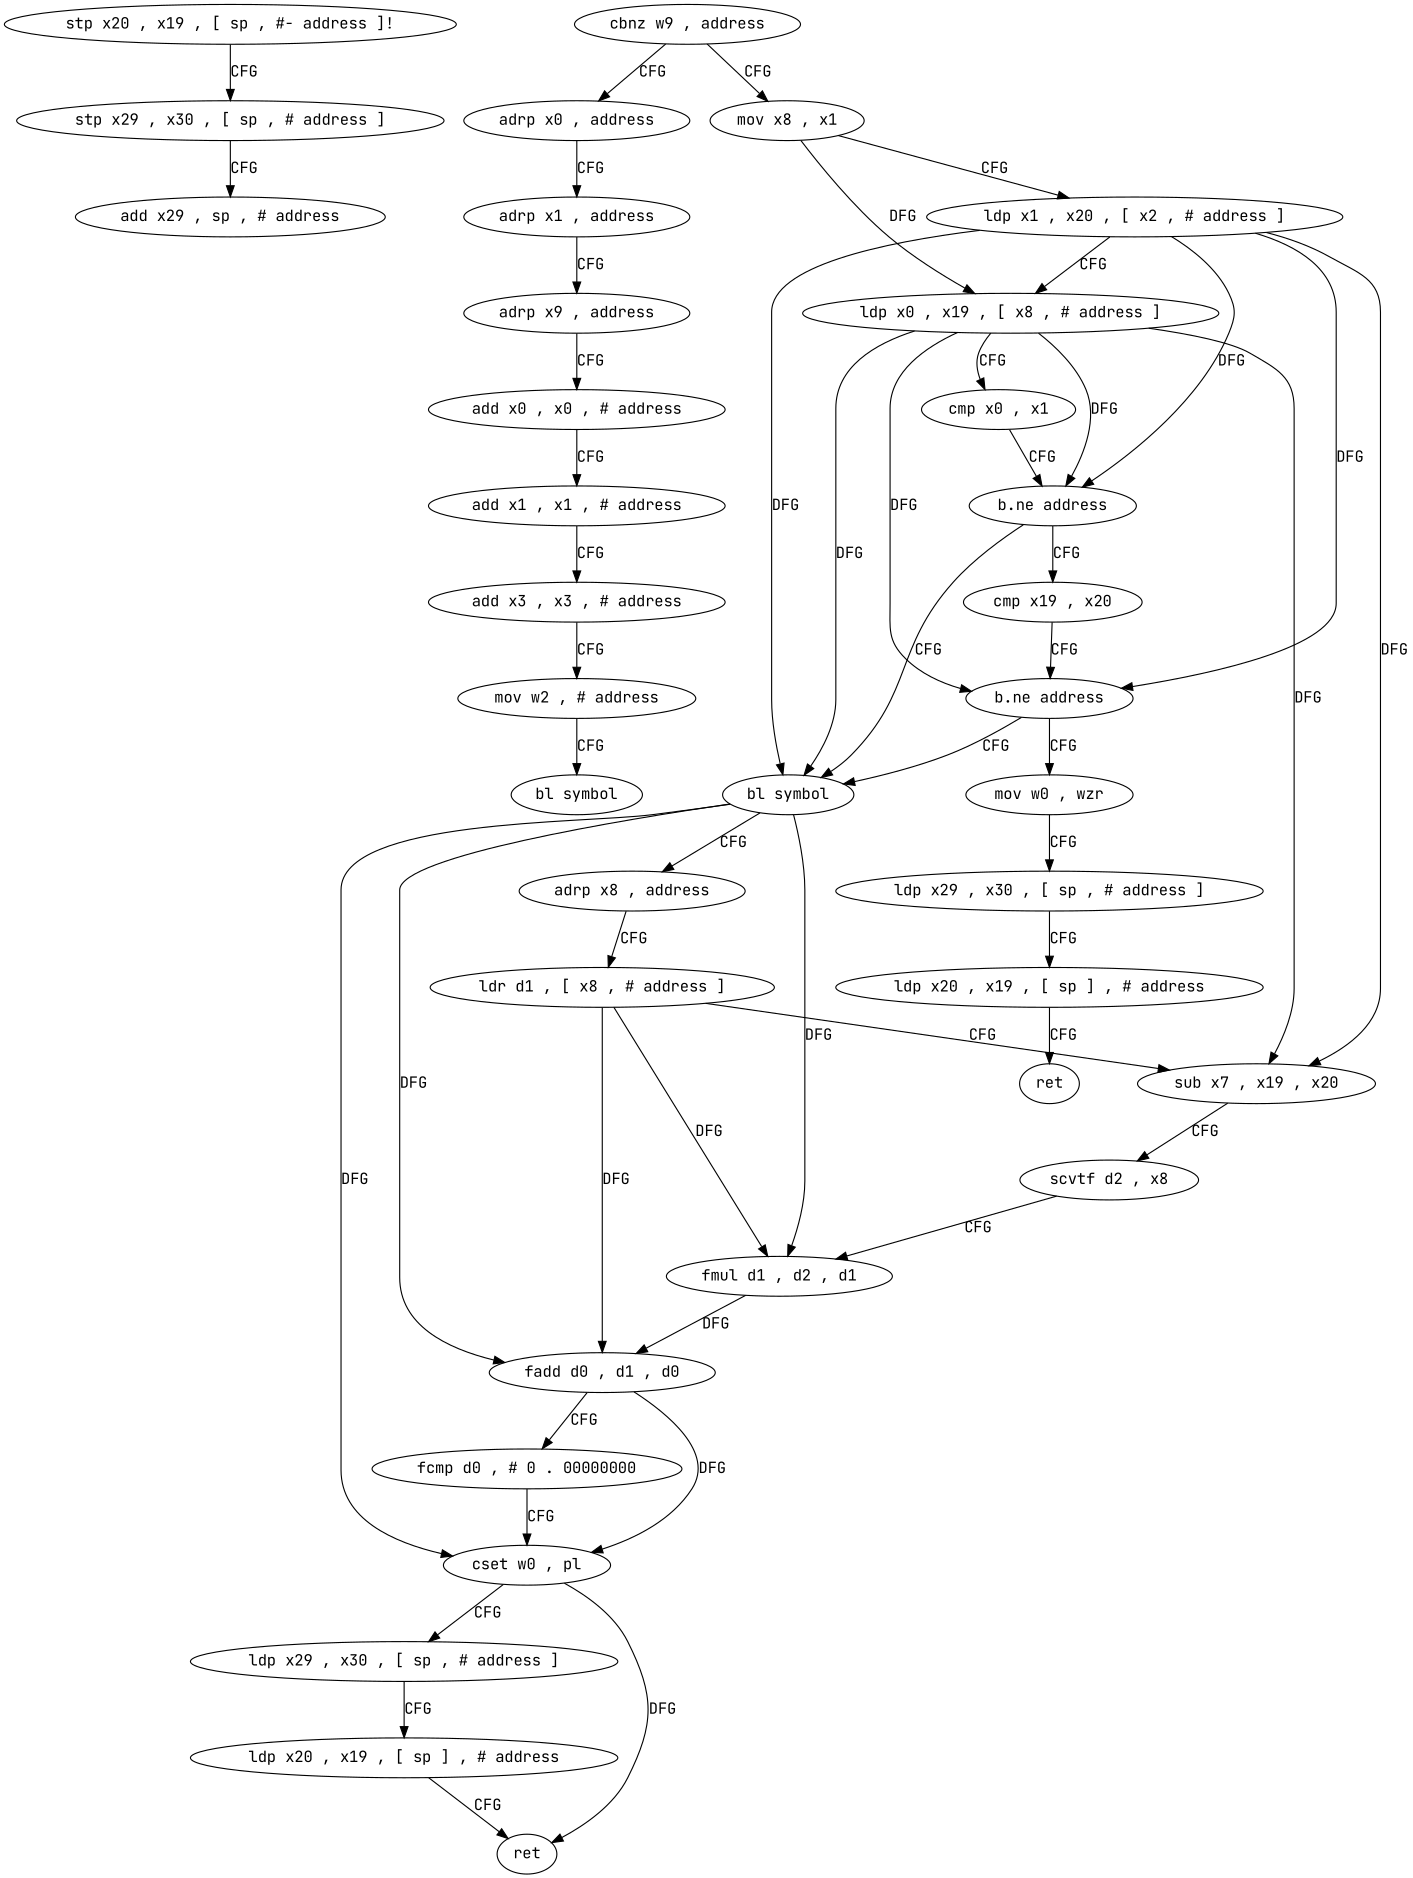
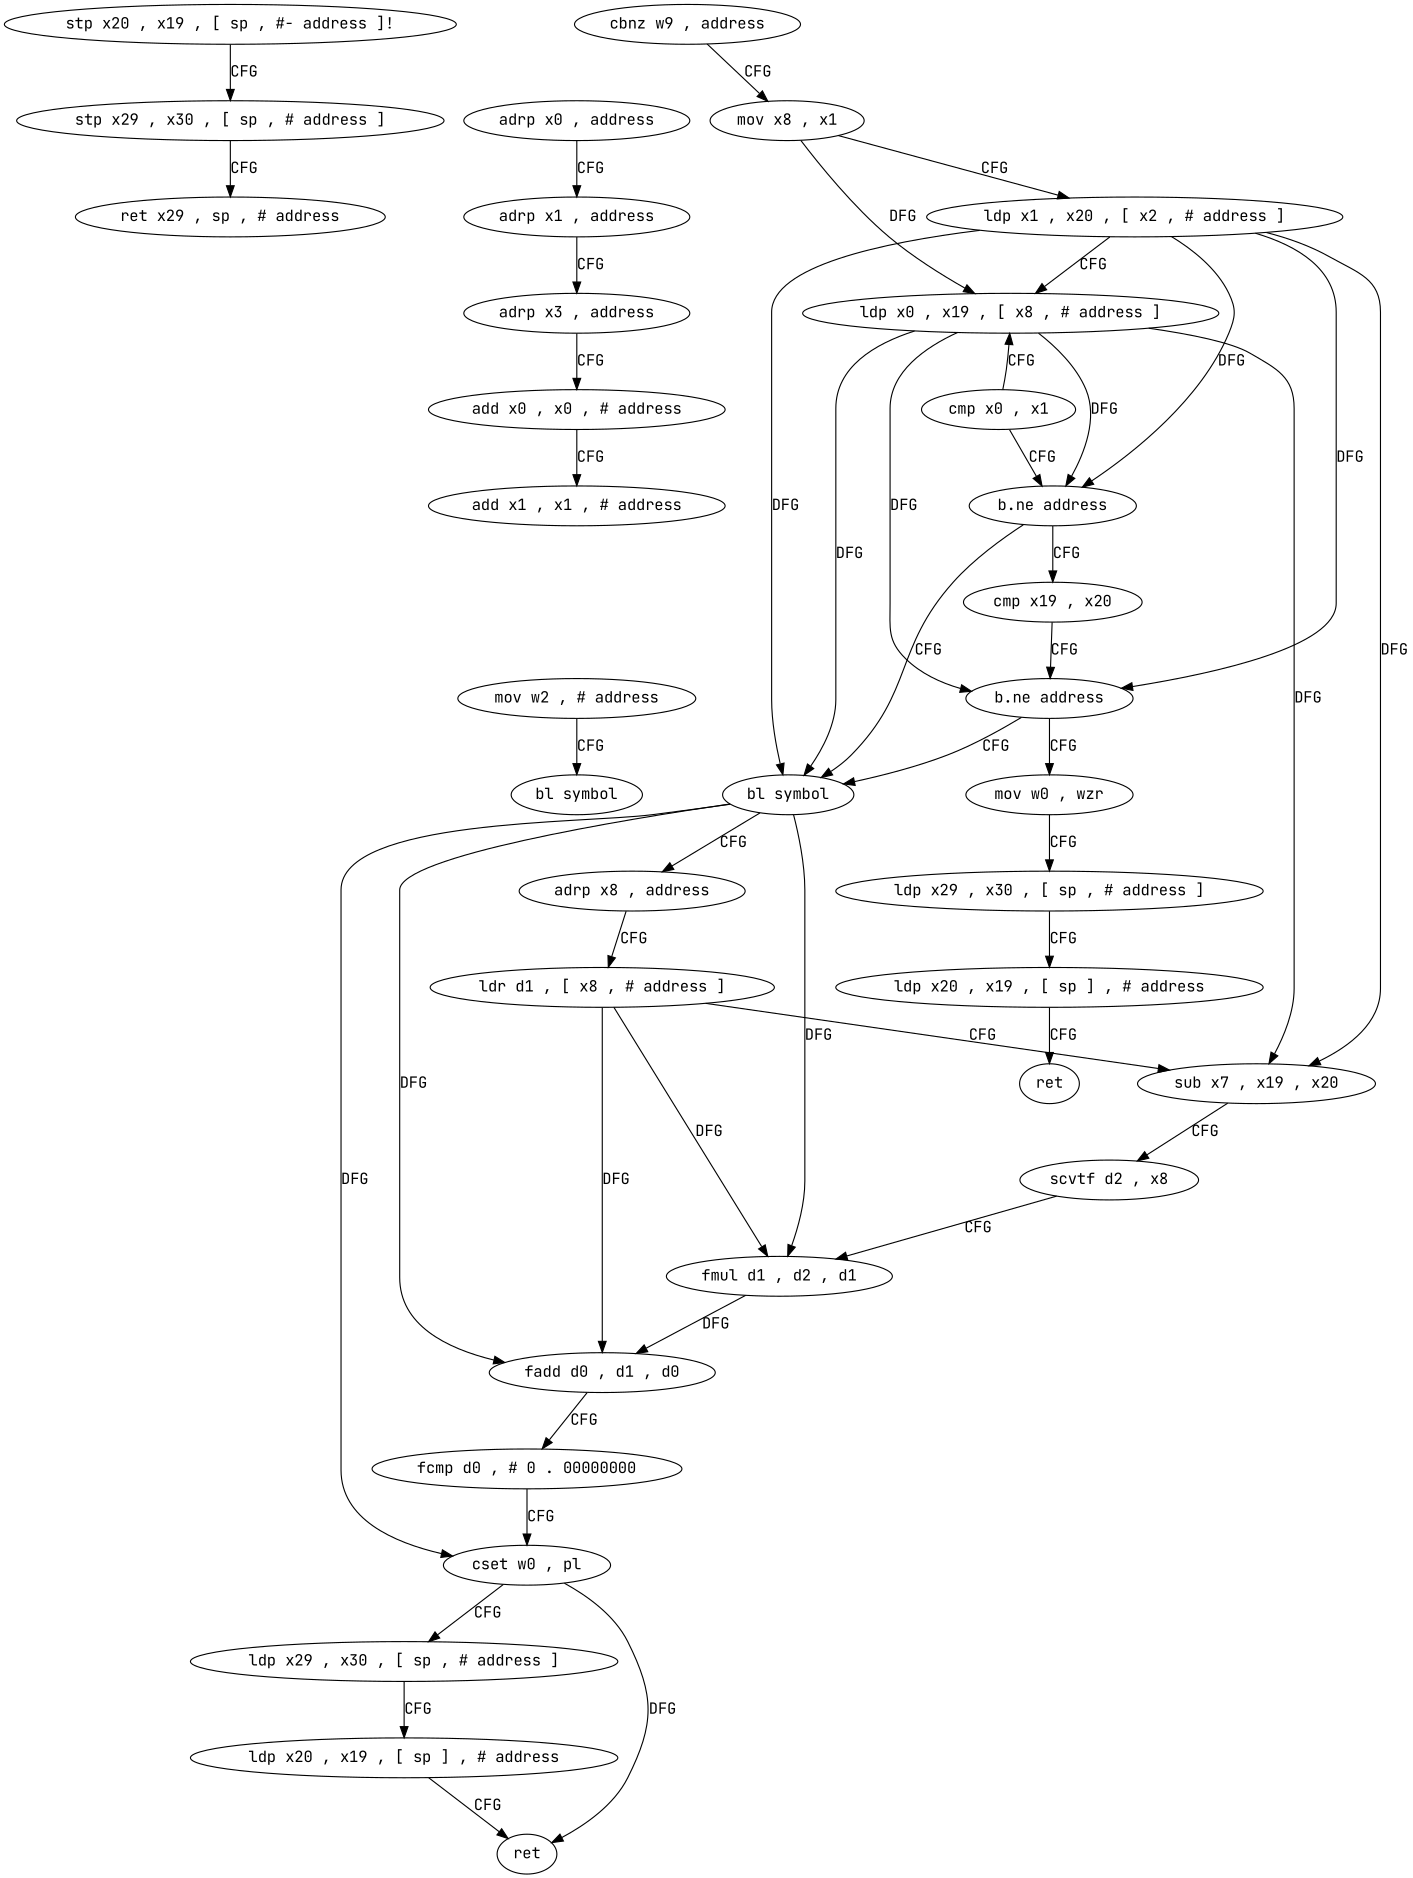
(636, 69) -> none
(230, 217) -> (230, 217)
(577, 313) -> (577, 313)
(978, 355) -> (1007, 367)
(577, 602) -> none
(695, 1482) -> none
